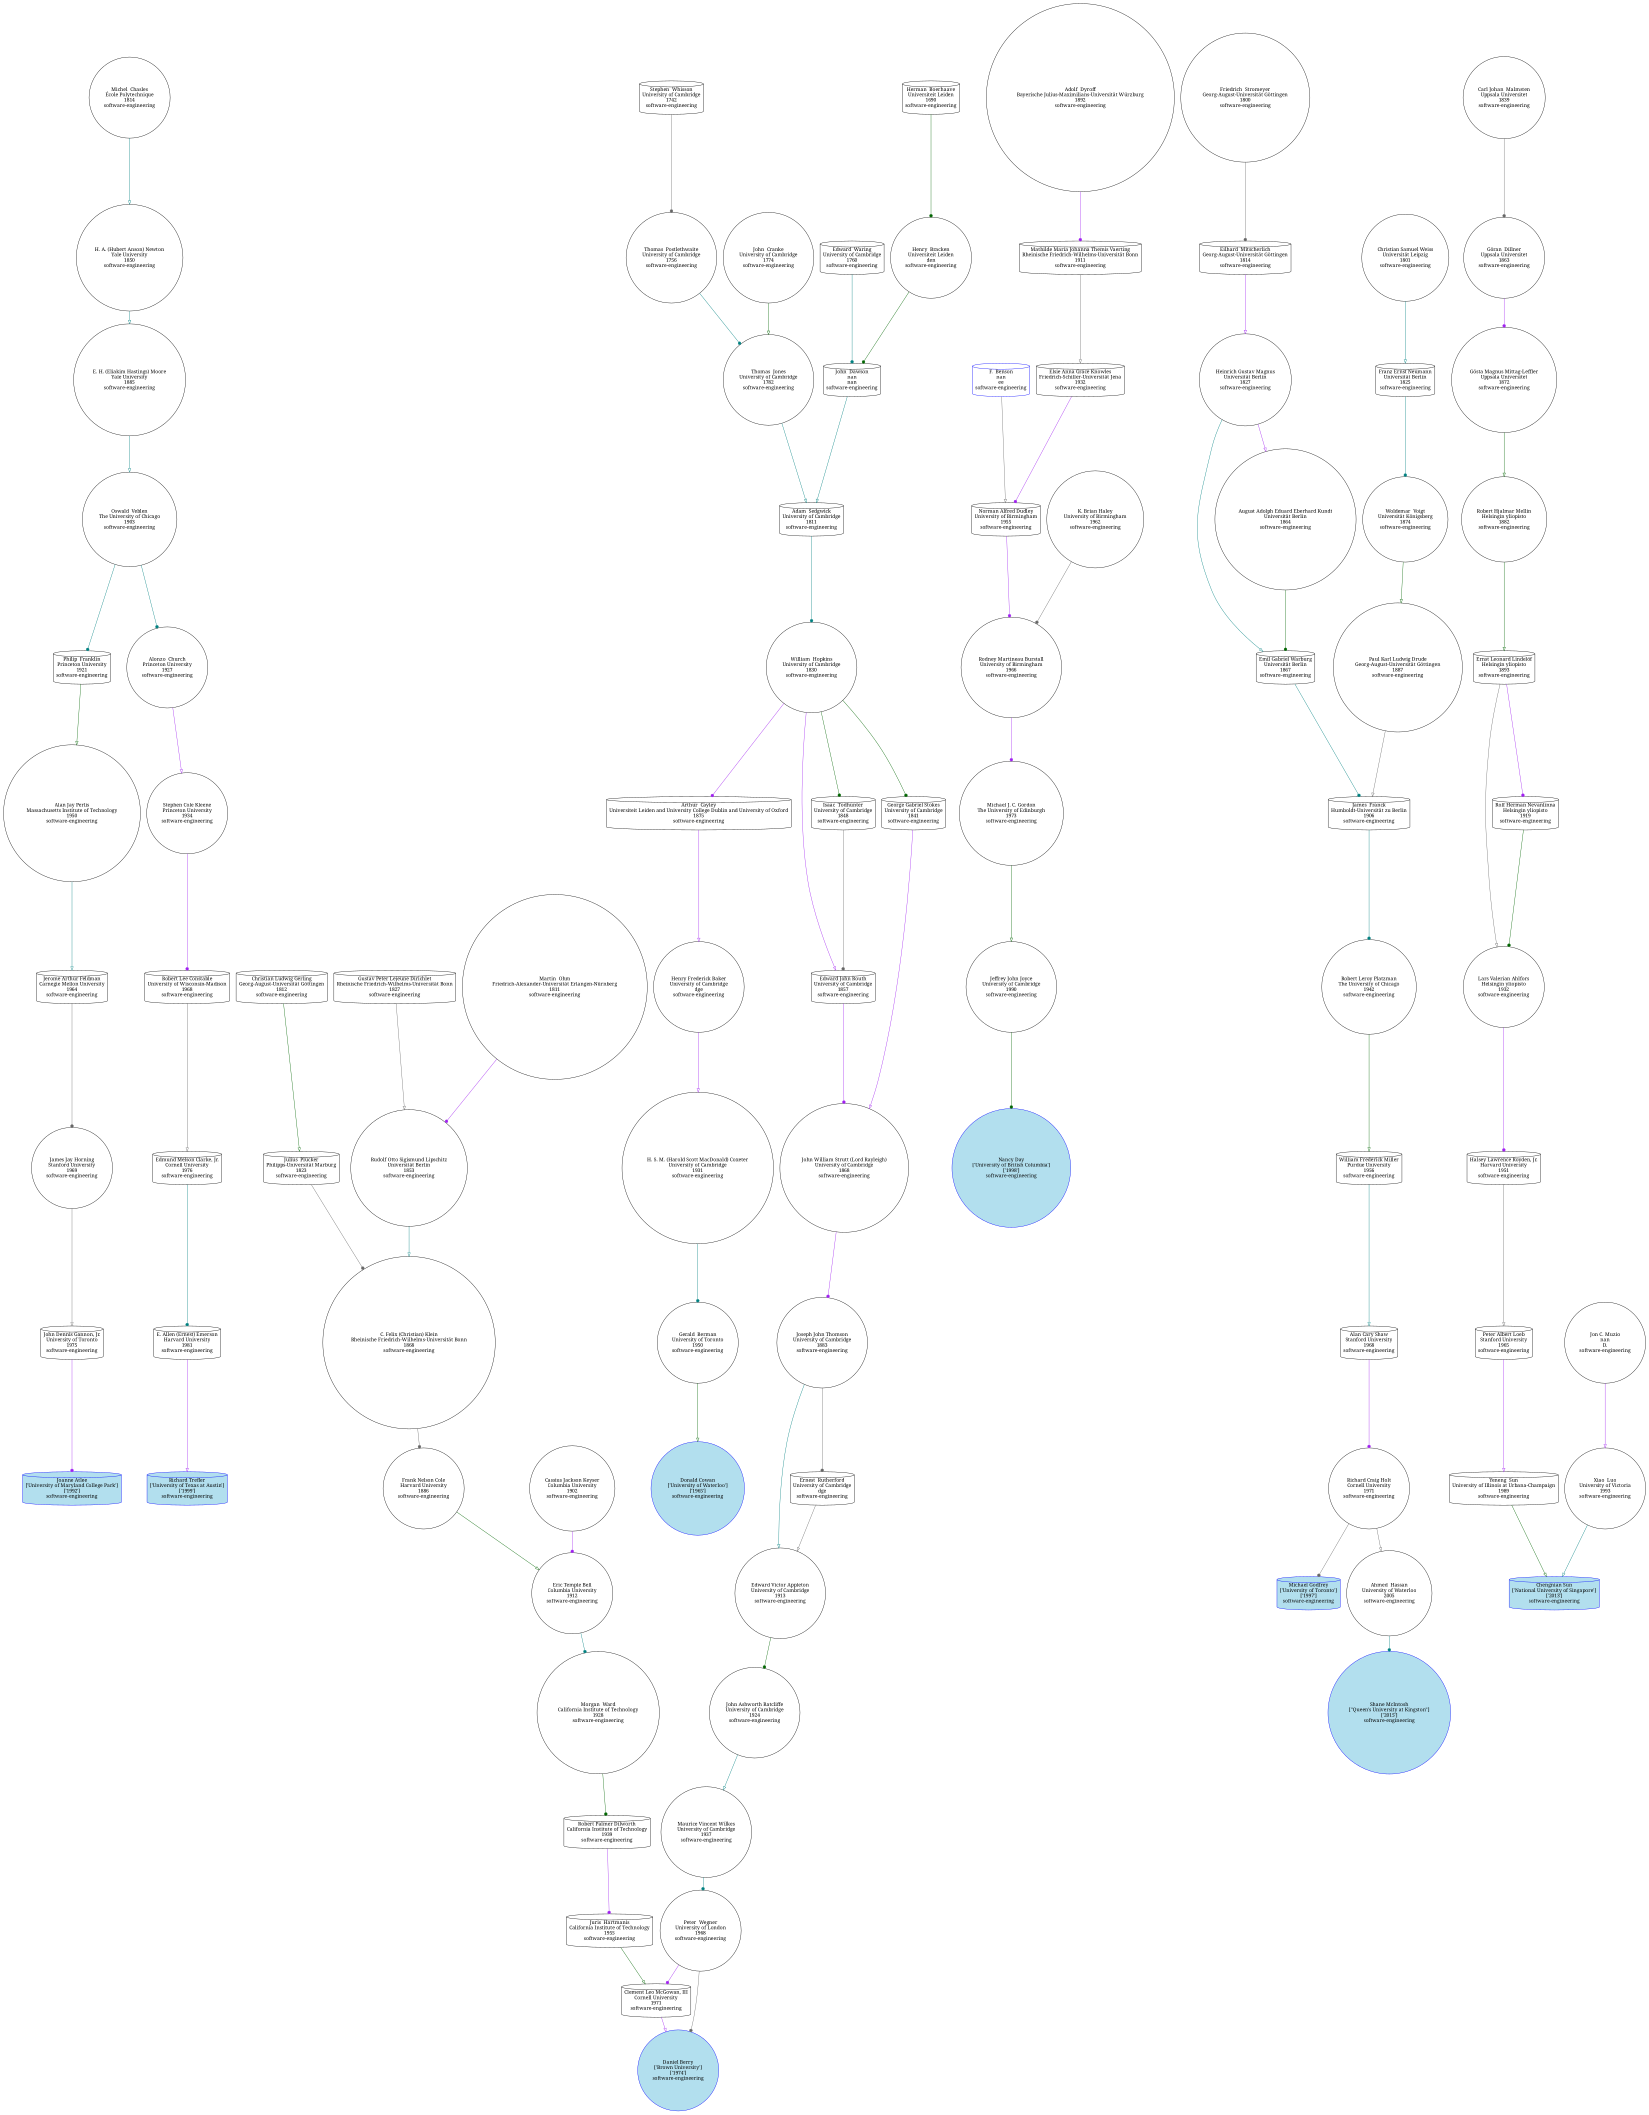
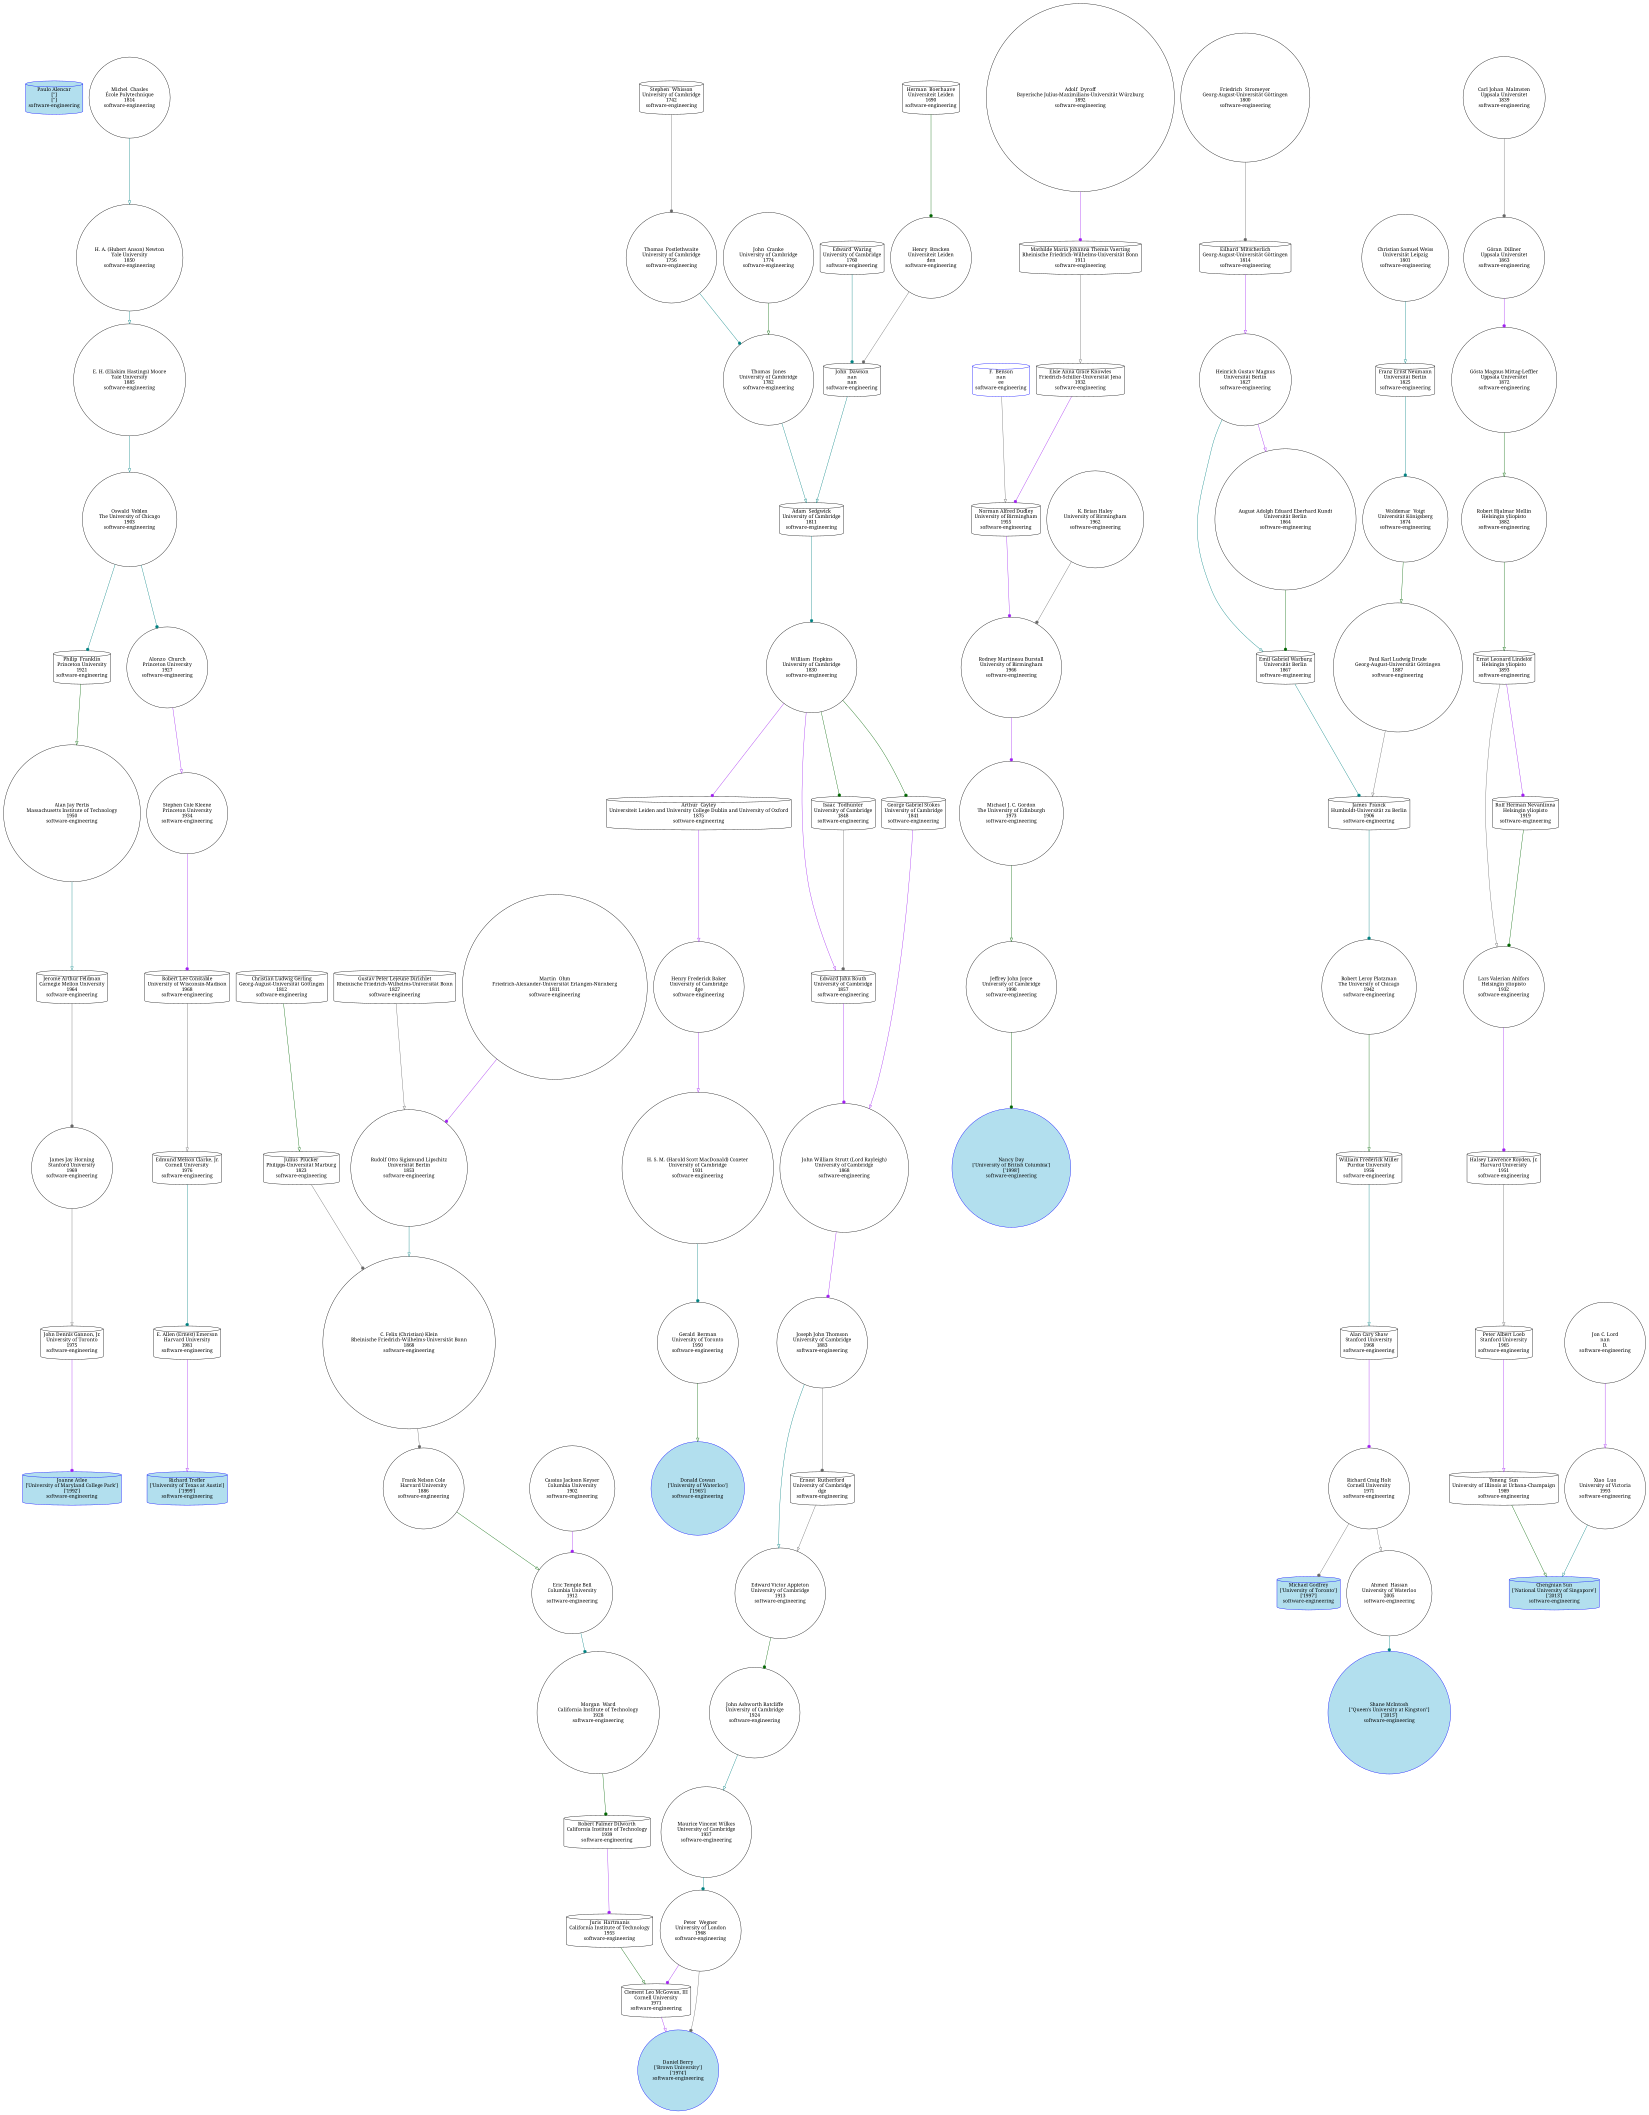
none -> (54, 98)
(887, 326) -> (887, 326)
(1605, 1343) -> (1605, 1343)
